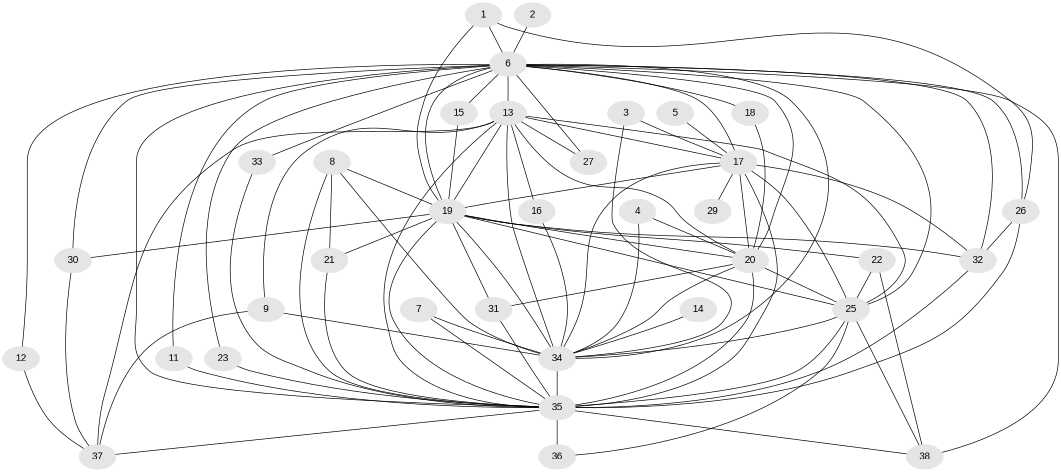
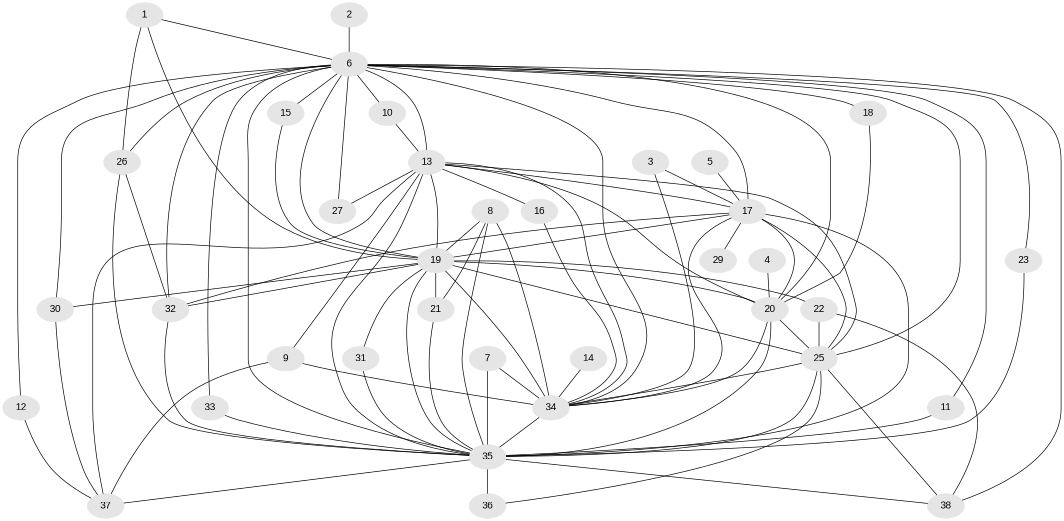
none -> (387, 113)
(622, 285) -> none
(629, 301) -> none
